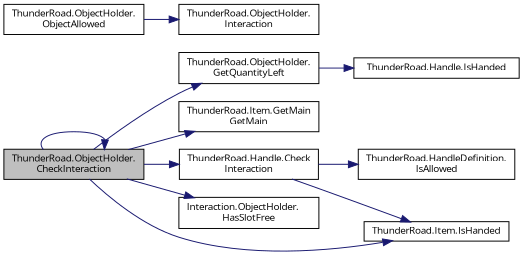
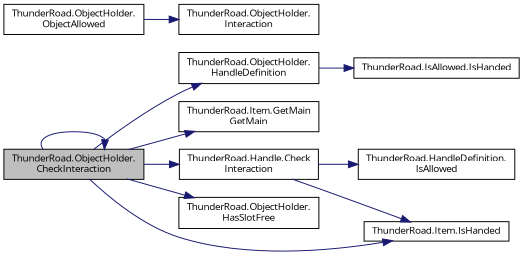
(249, 68) -> (249, 68)
(437, 68) -> (437, 68)
(249, 213) -> (249, 213)
